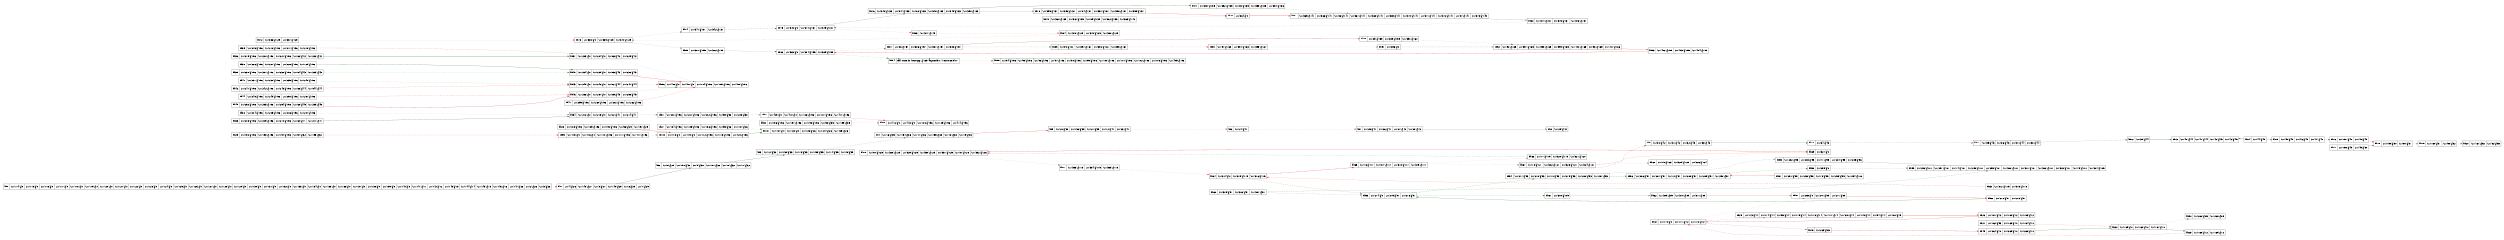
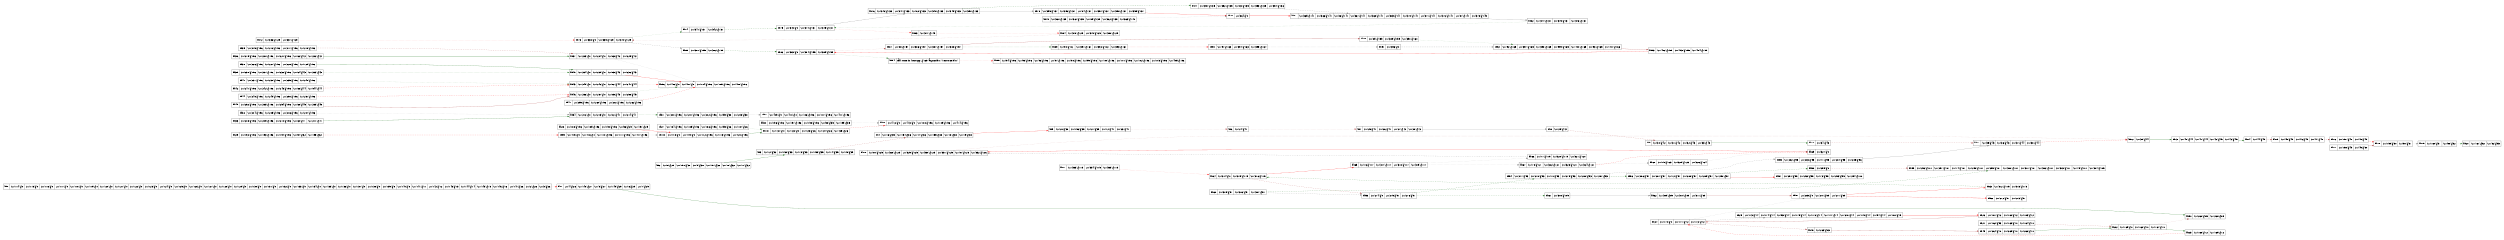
(1076, 5) -> (1076, 5)
(864, 119) -> (864, 127)
(2242, 139) -> (2241, 140)
(2083, 141) -> (2083, 141)
(1006, 160) -> (1540, 136)
(1903, 164) -> (1925, 154)
(1612, 165) -> (1609, 135)
(1753, 175) -> (1752, 177)
(653, 176) -> (1400, 208)
(1627, 183) -> (1627, 183)
none -> (1915, 191)
(1702, 201) -> none
